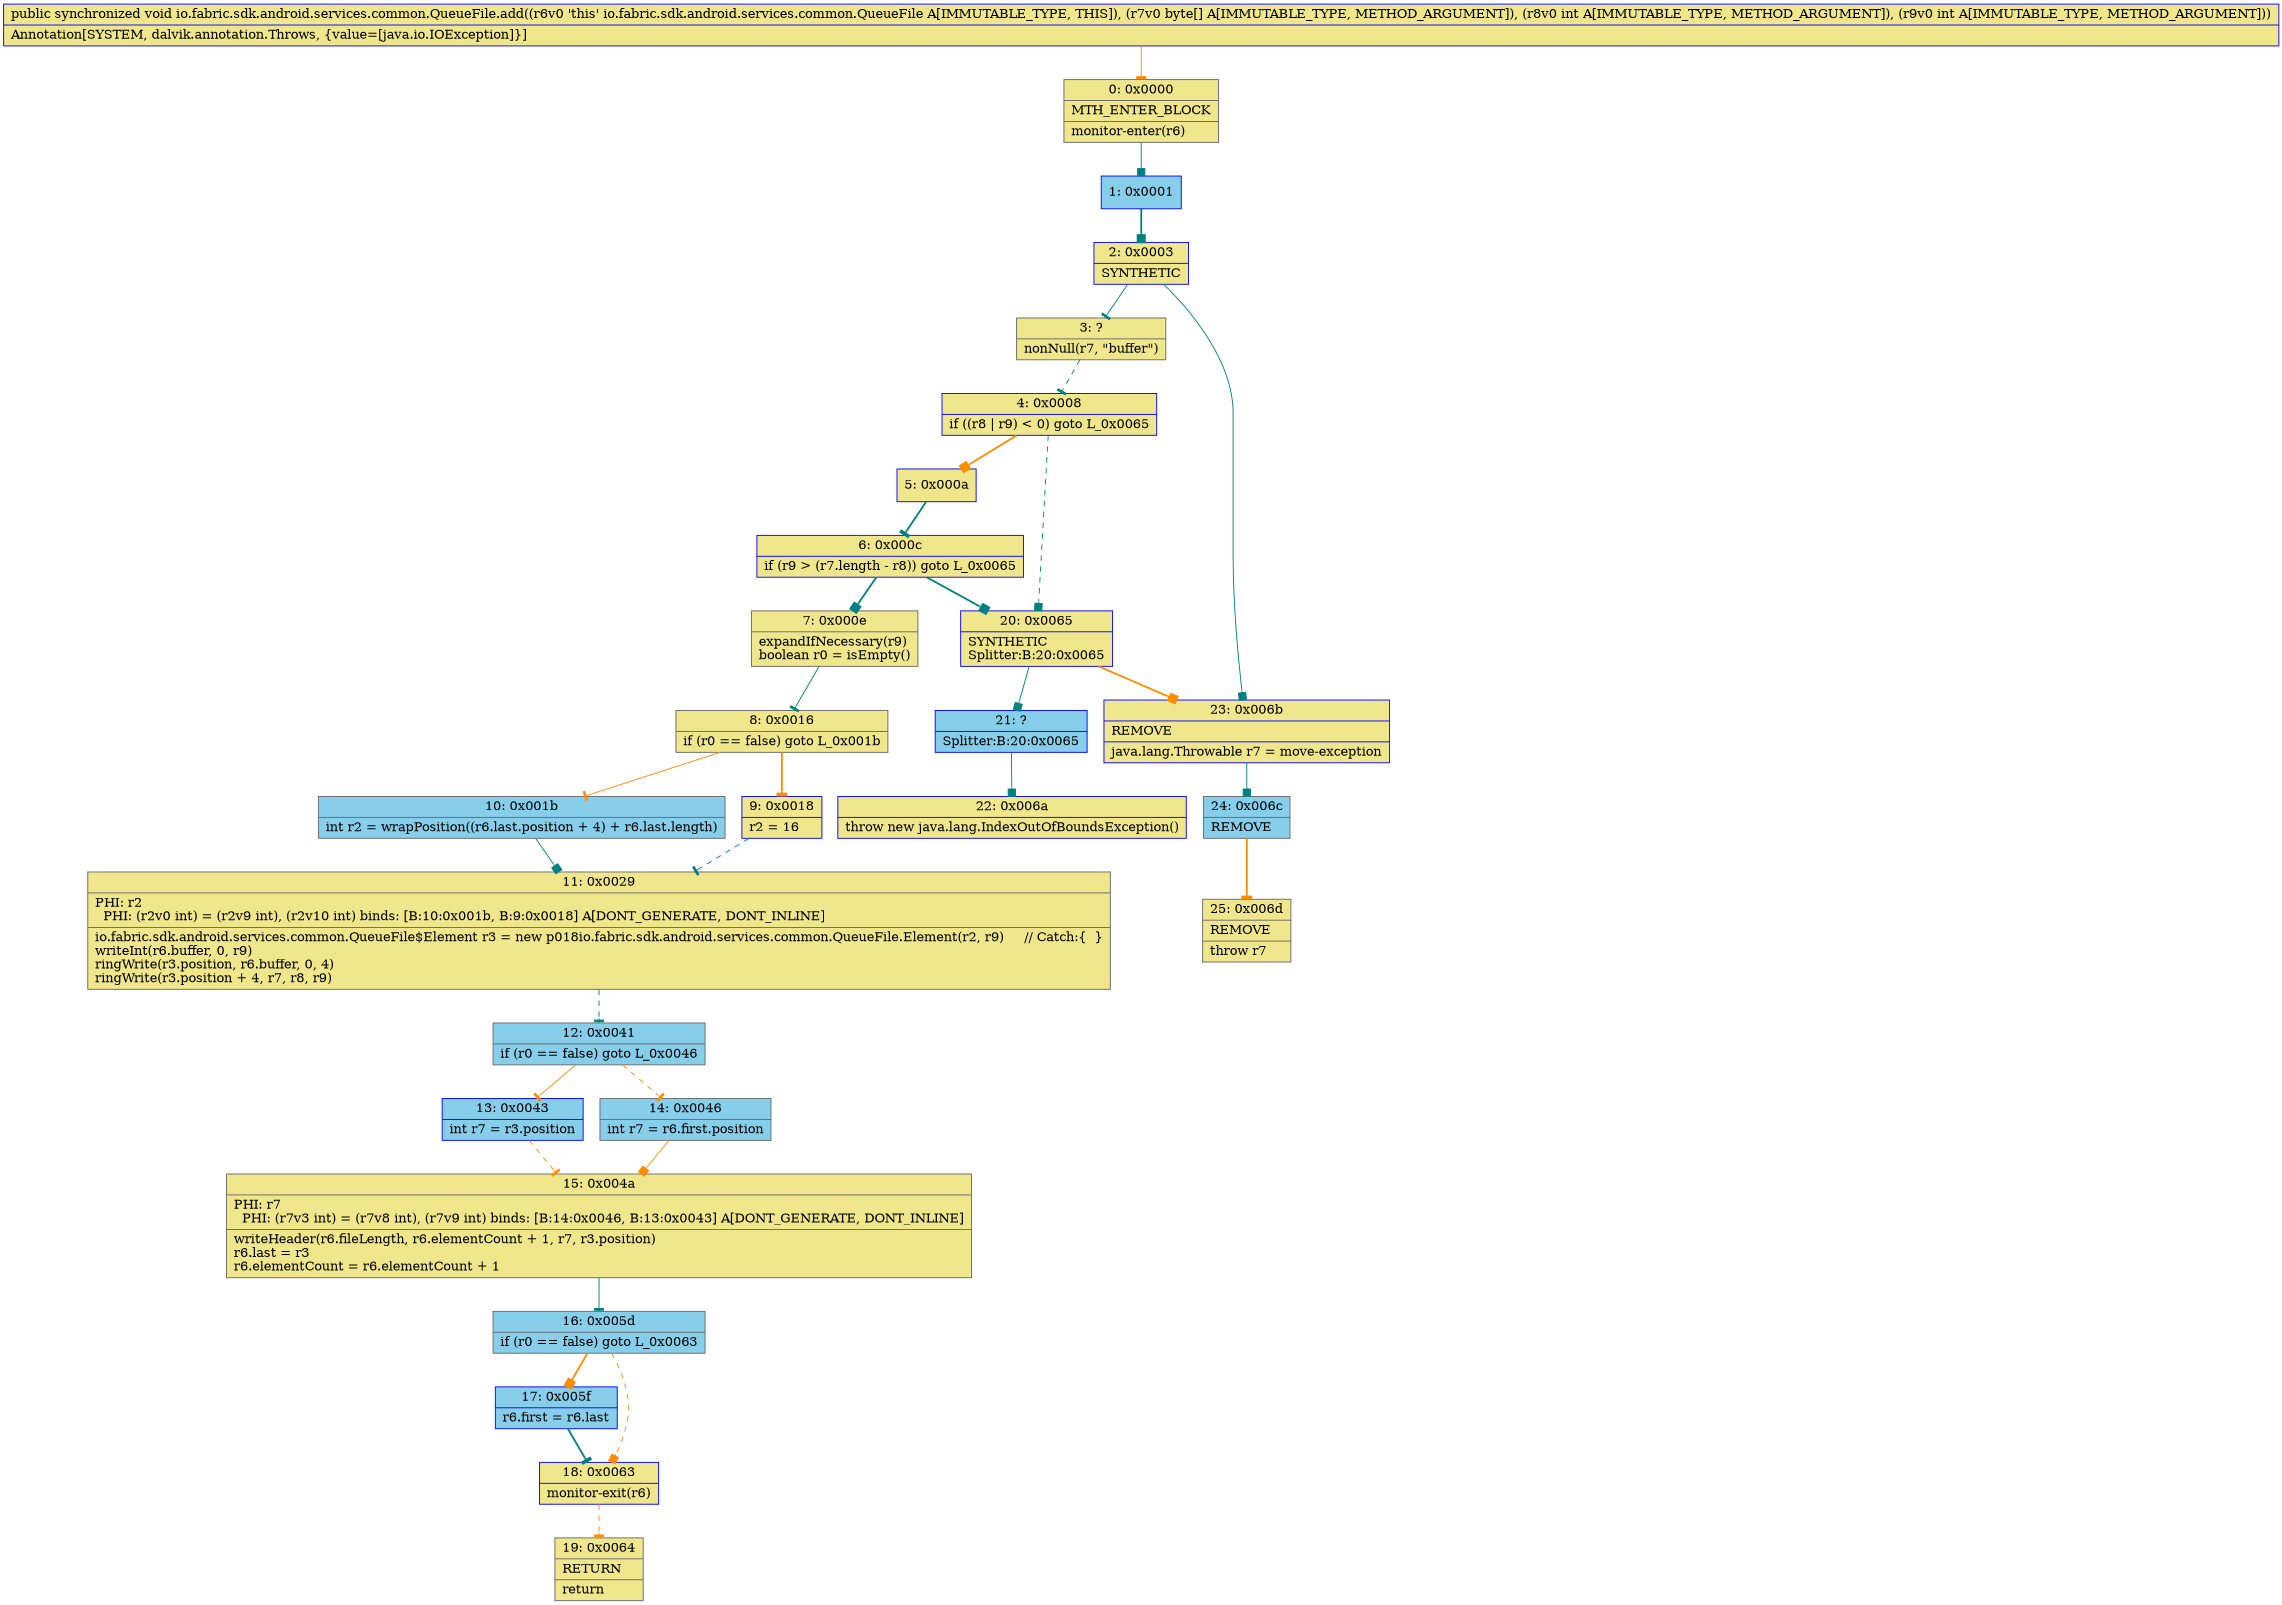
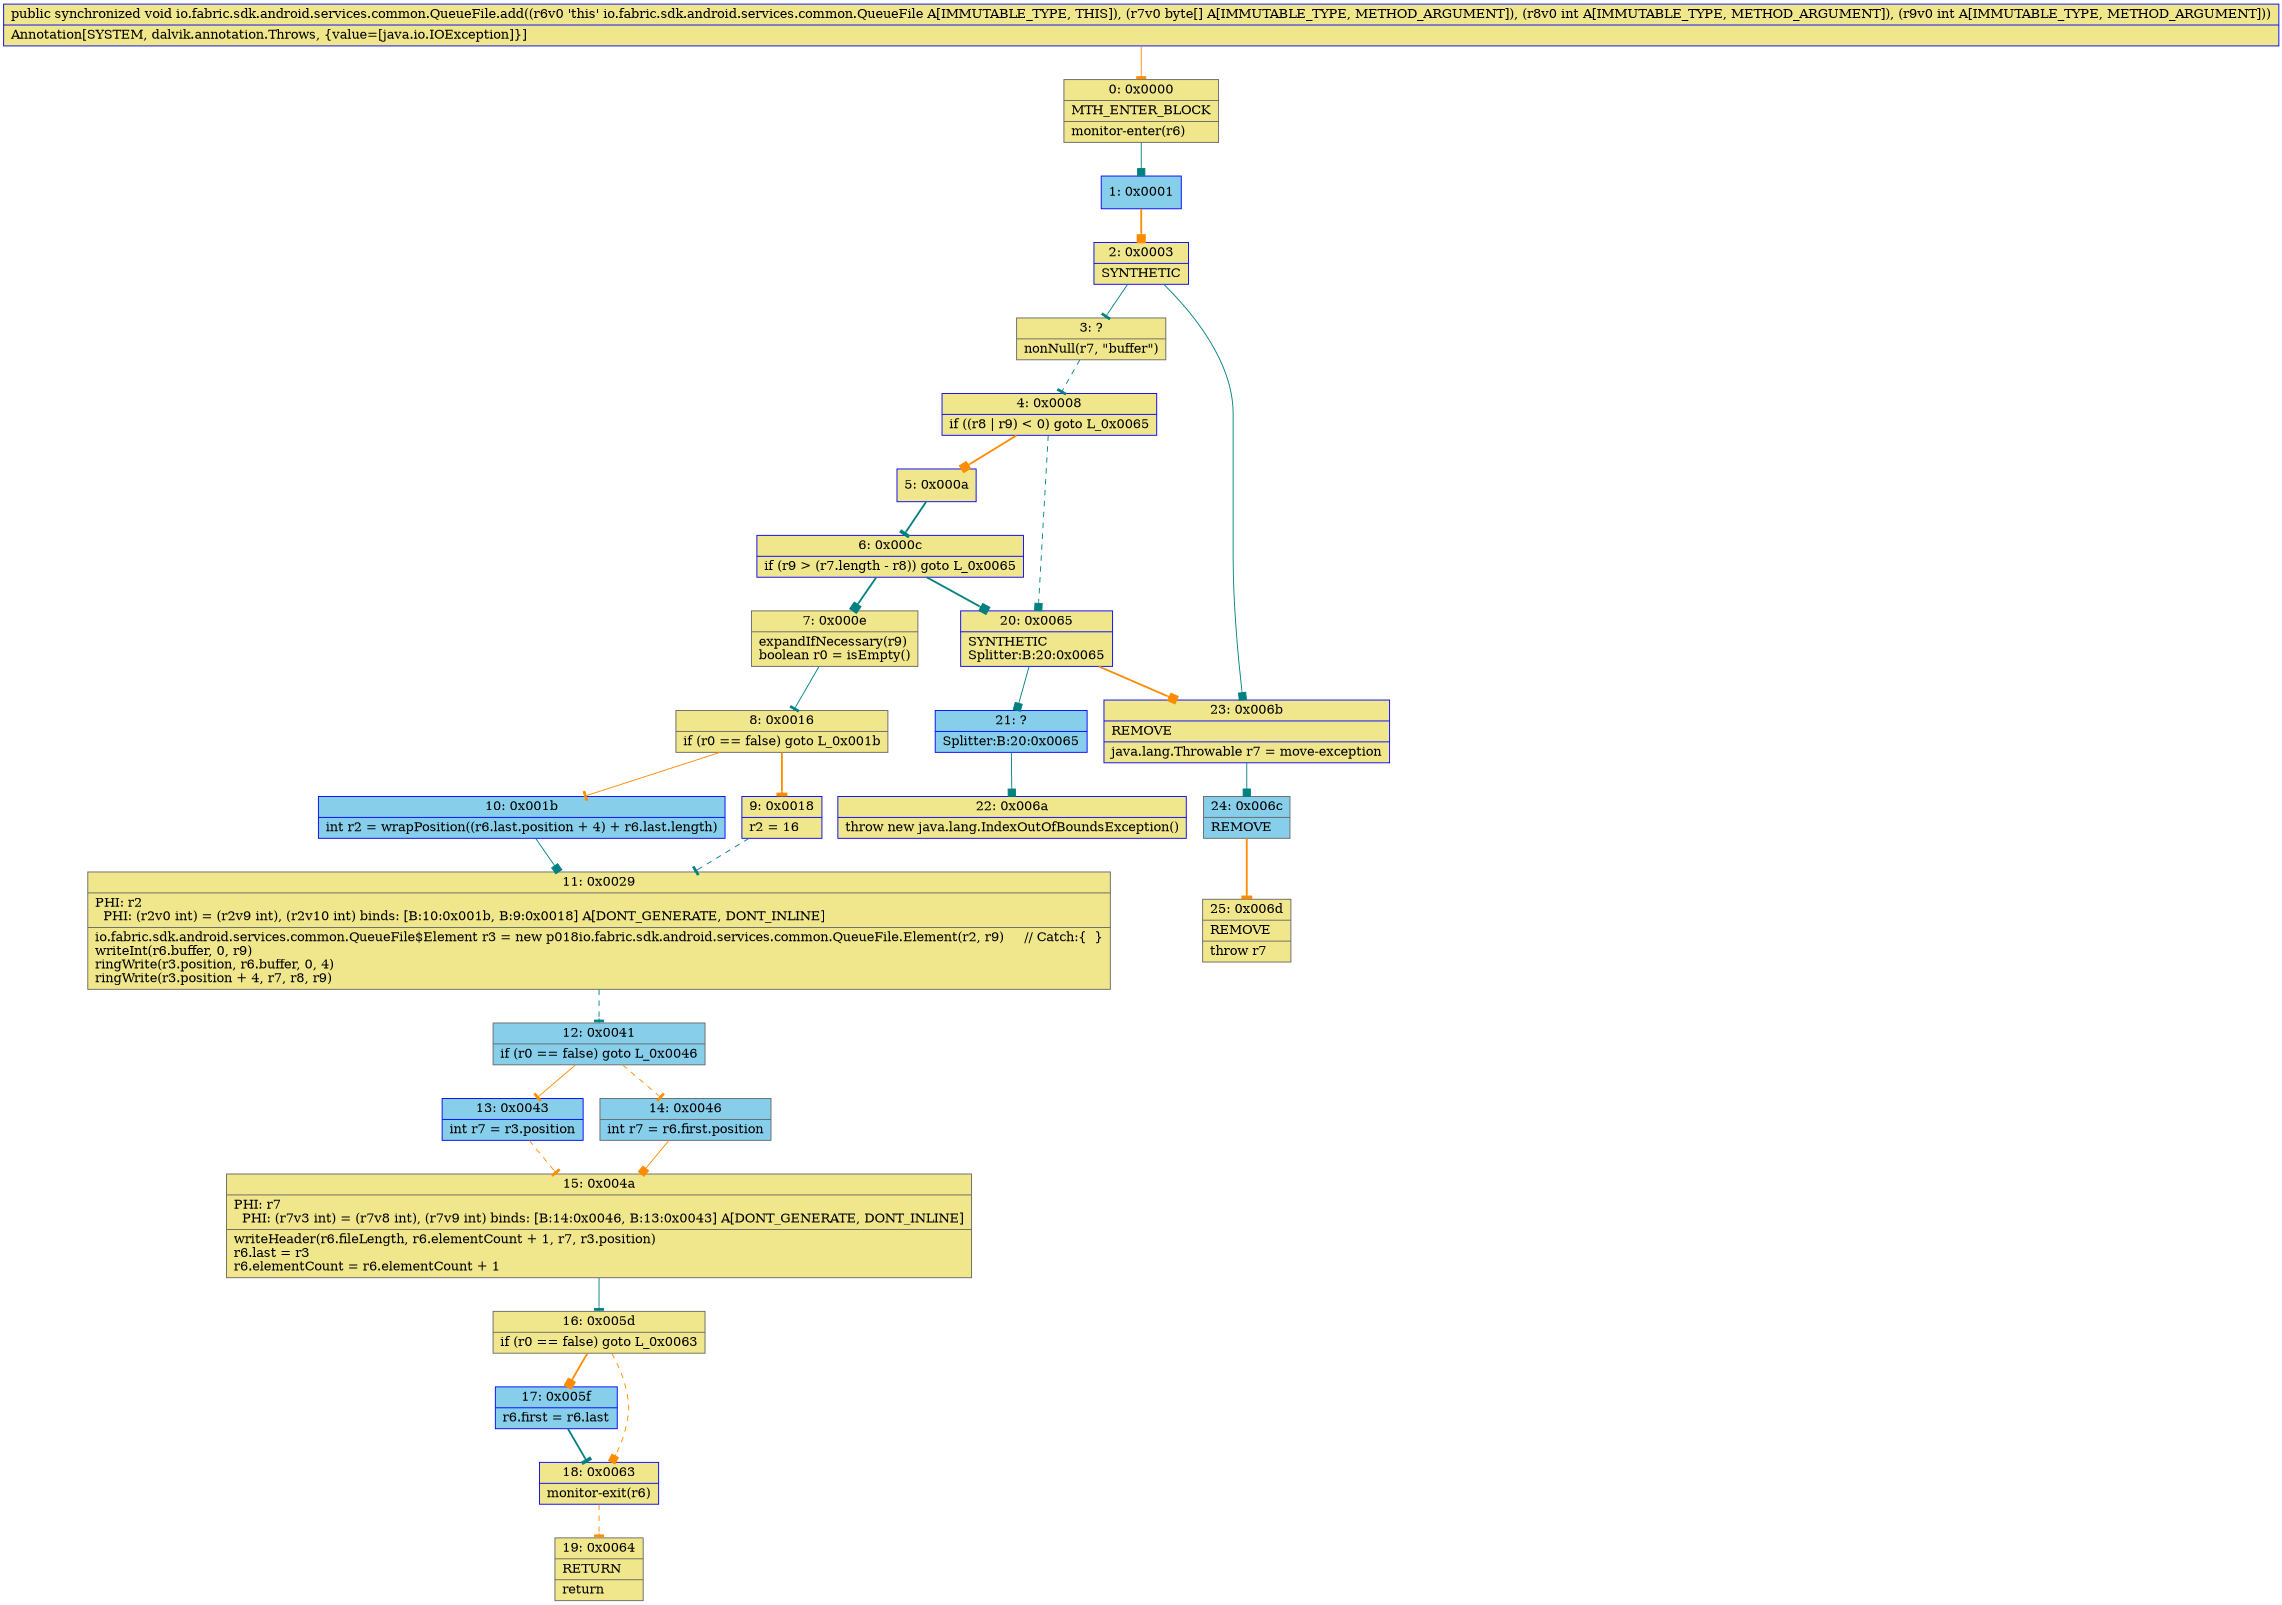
(1141, 221) -> (1141, 221)
(522, 817) -> (522, 817)
(599, 1332) -> (599, 1332)
